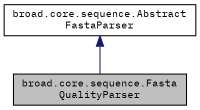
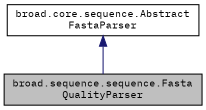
(100, 90) -> (103, 90)
